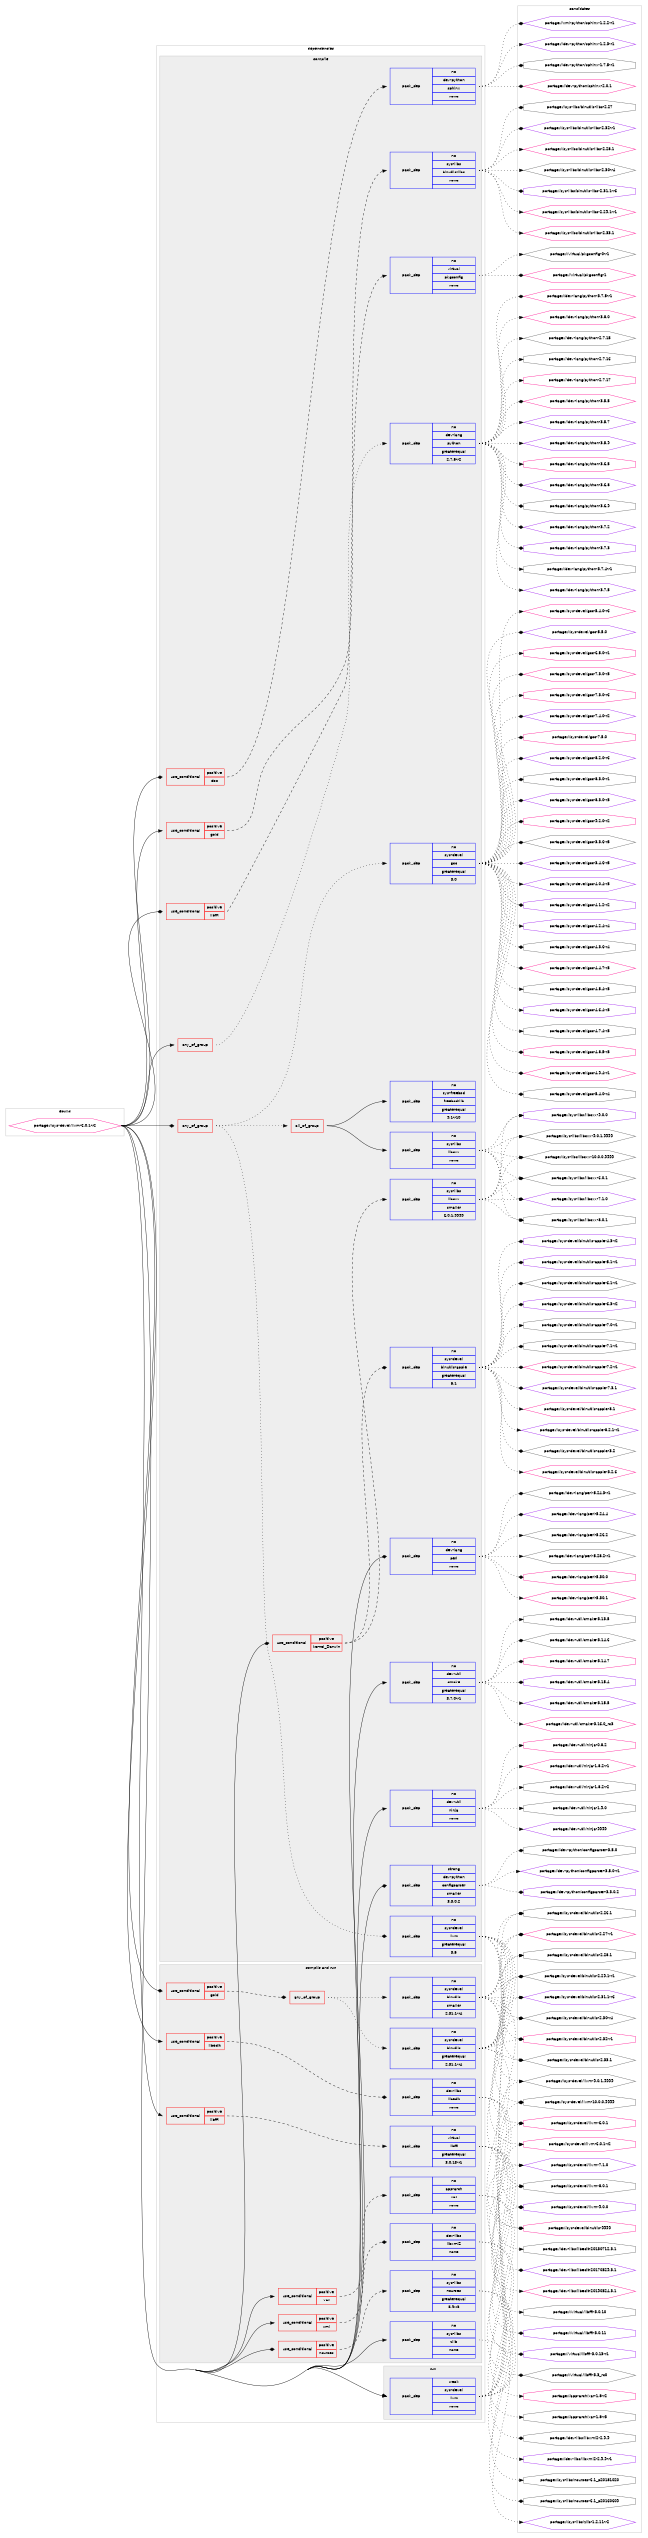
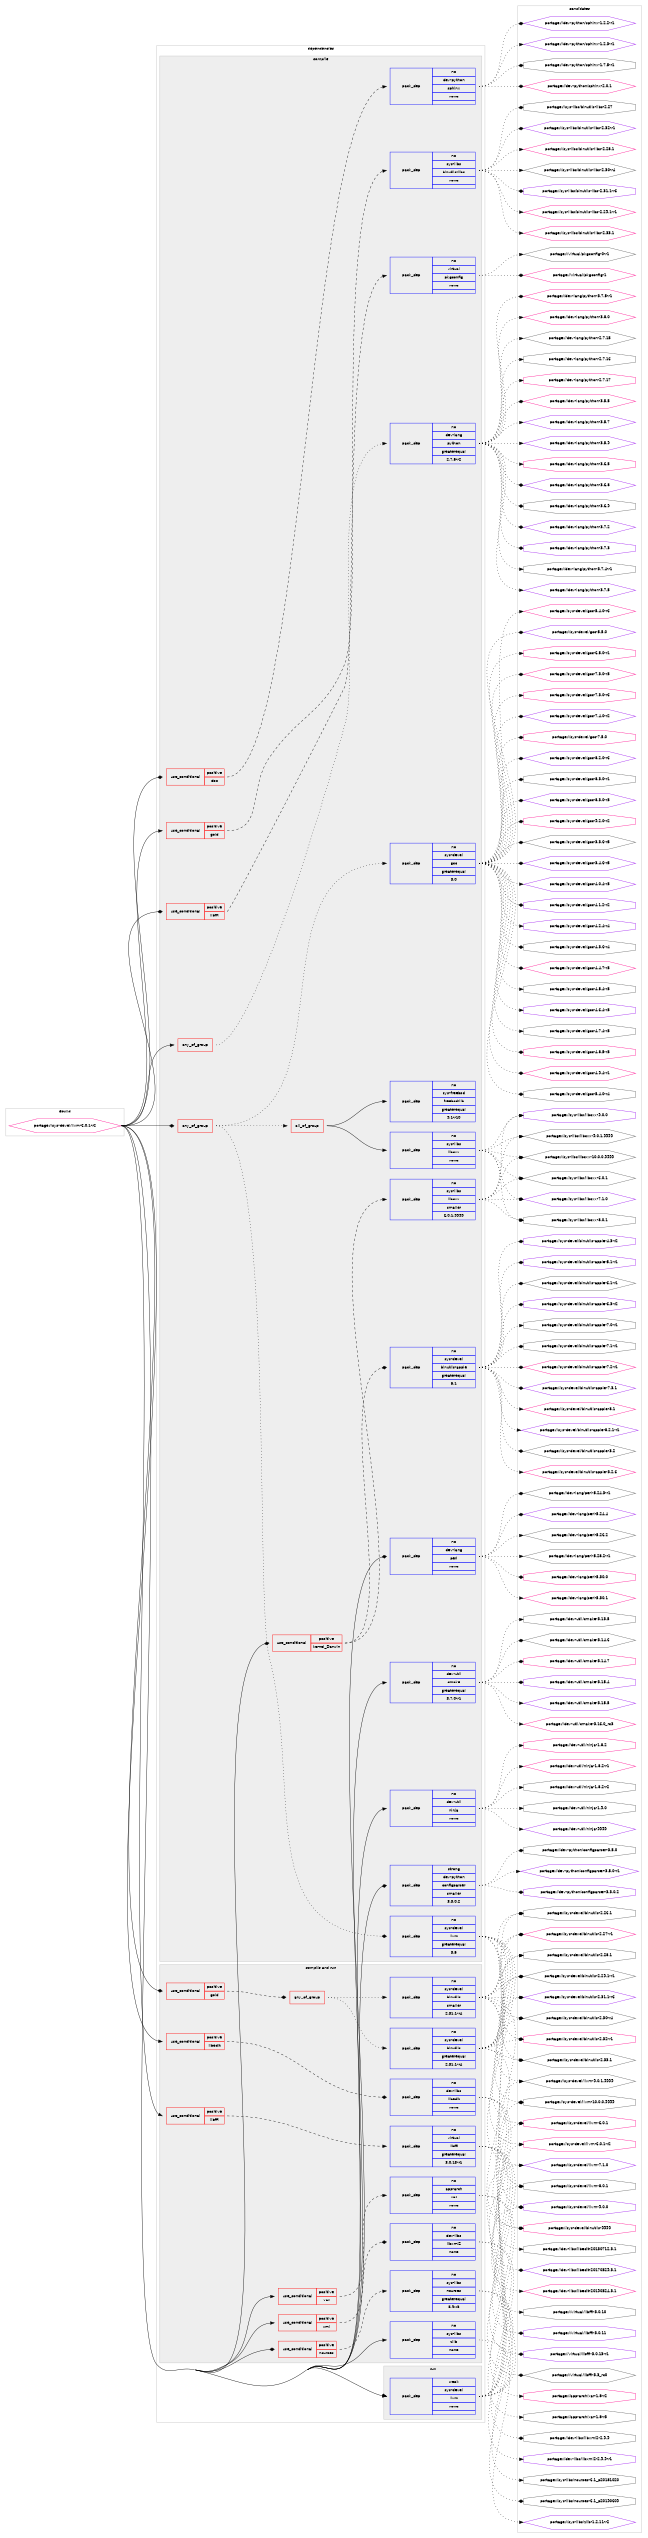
(580, 23) -> (580, 23)
(580, 1745) -> (580, 1745)
(580, 2501) -> (580, 2501)
